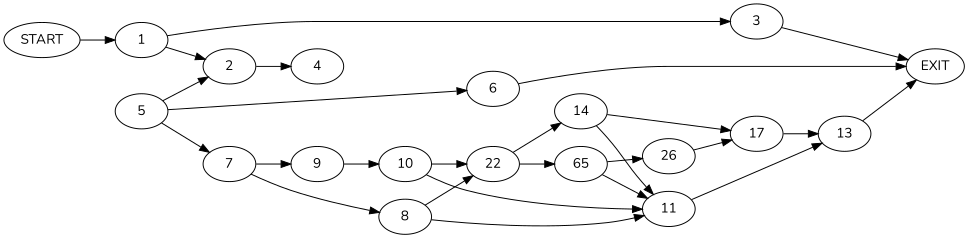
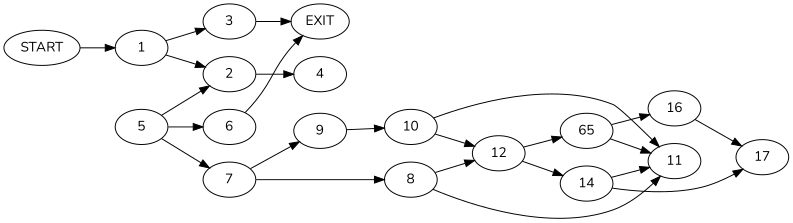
(845, 134) -> none
(669, 156) -> (674, 108)
(493, 164) -> (499, 153)
